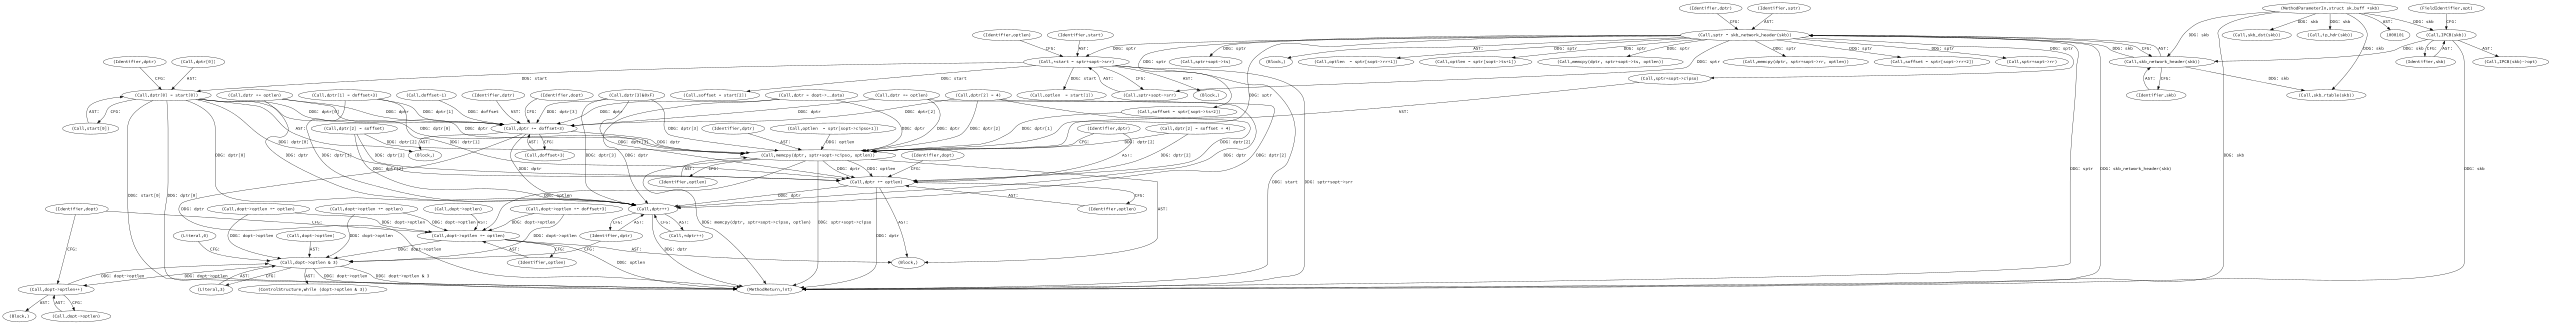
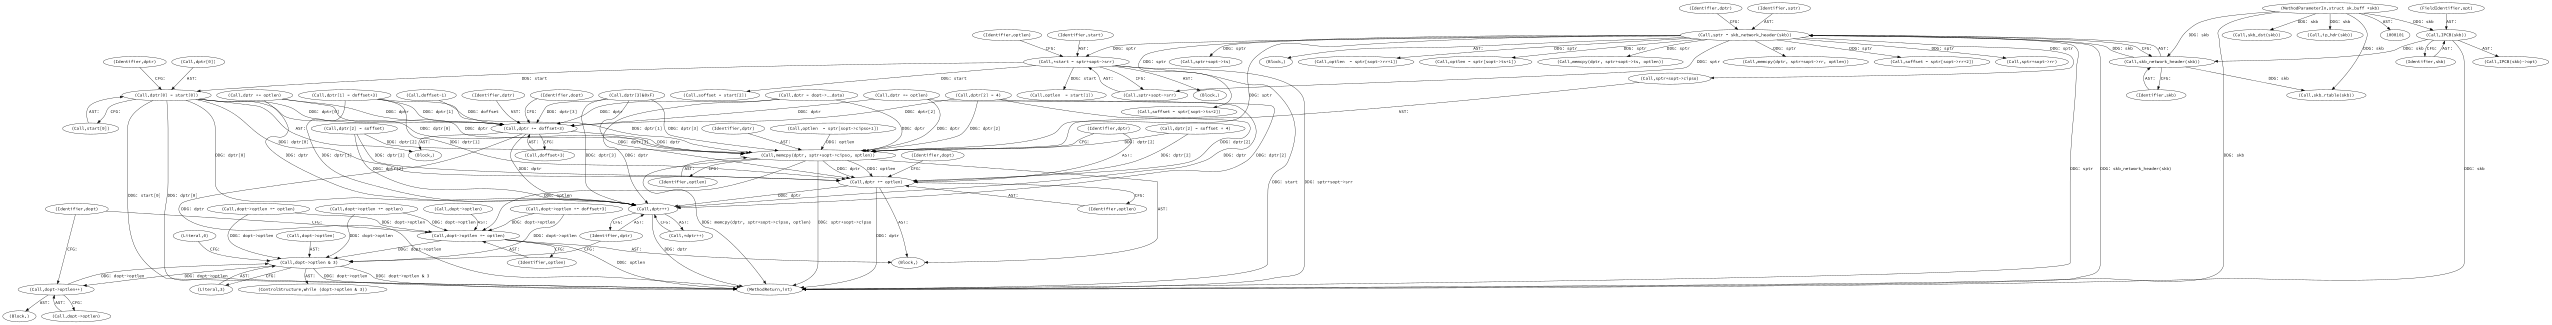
(2453, 22) -> (2453, 22)
(1001, 138) -> (552, 122)
